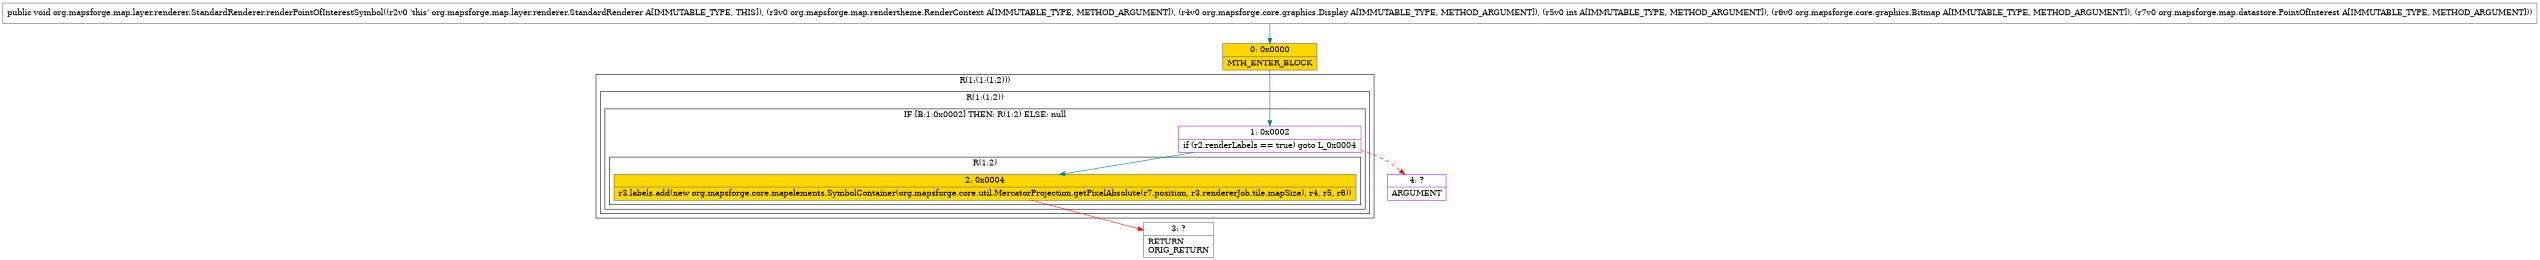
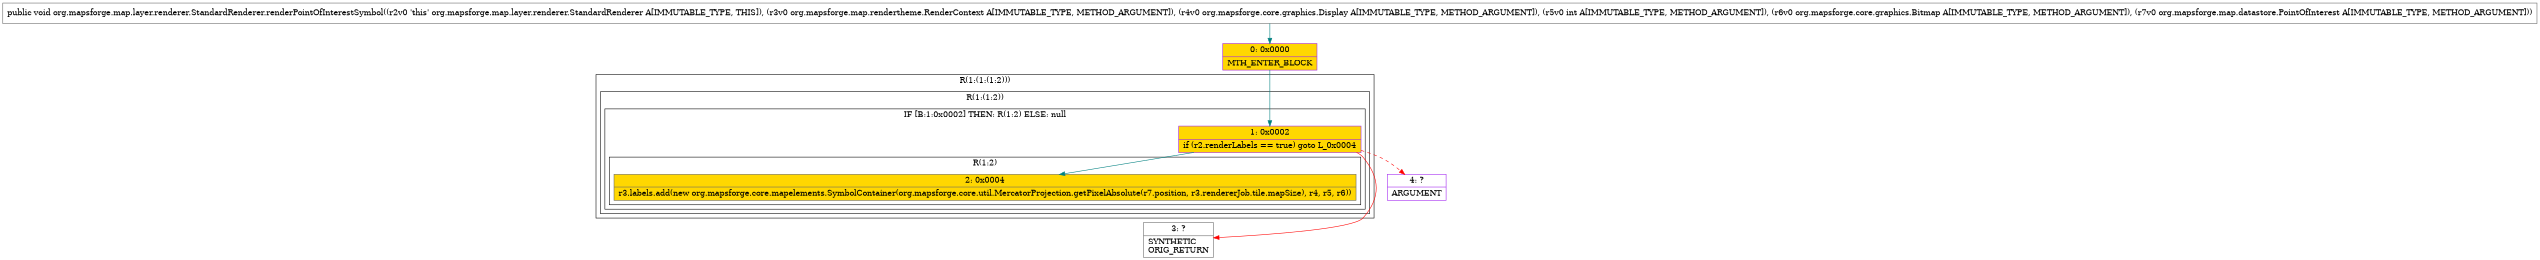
(1270, 57) -> (1270, 57)
(1270, 139) -> (1270, 139)
(1111, 221) -> (1330, 228)
(1166, 242) -> (1172, 242)
